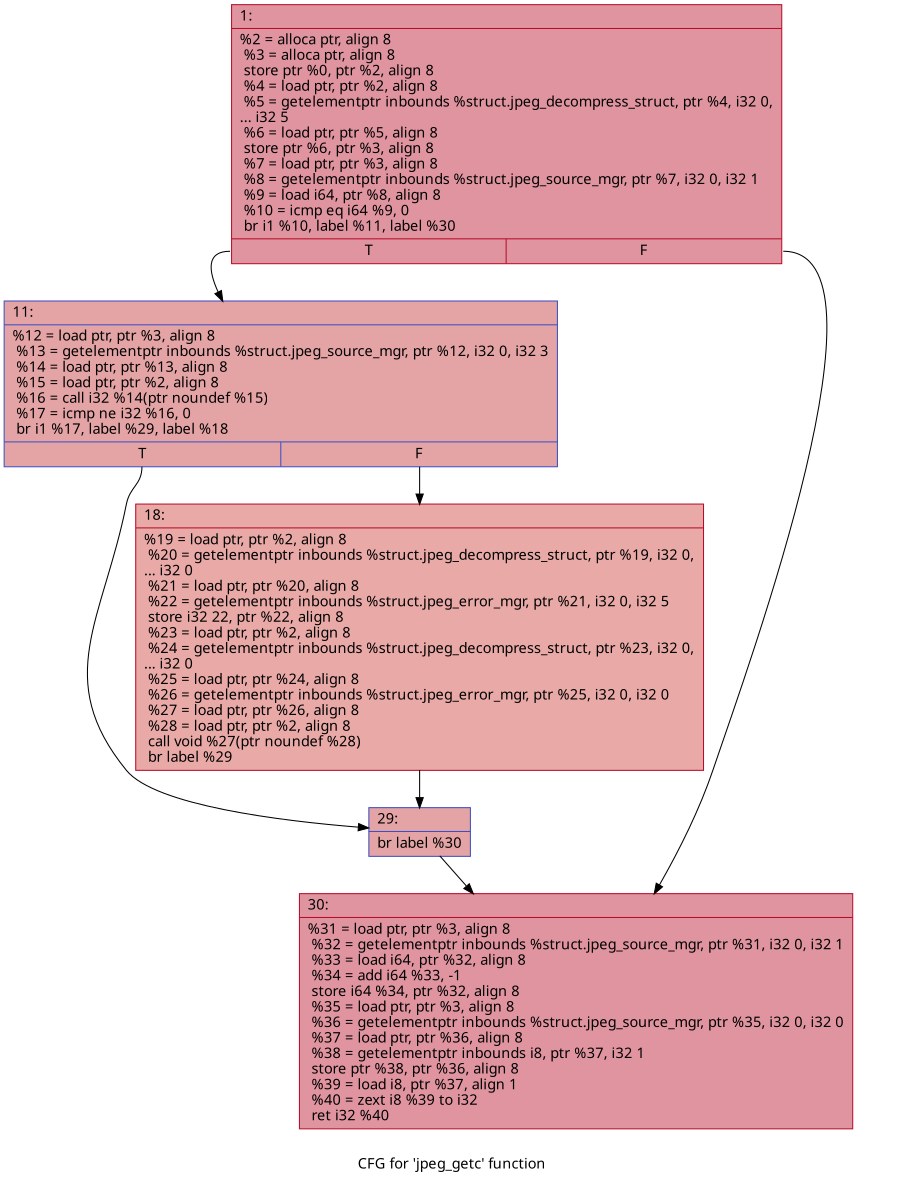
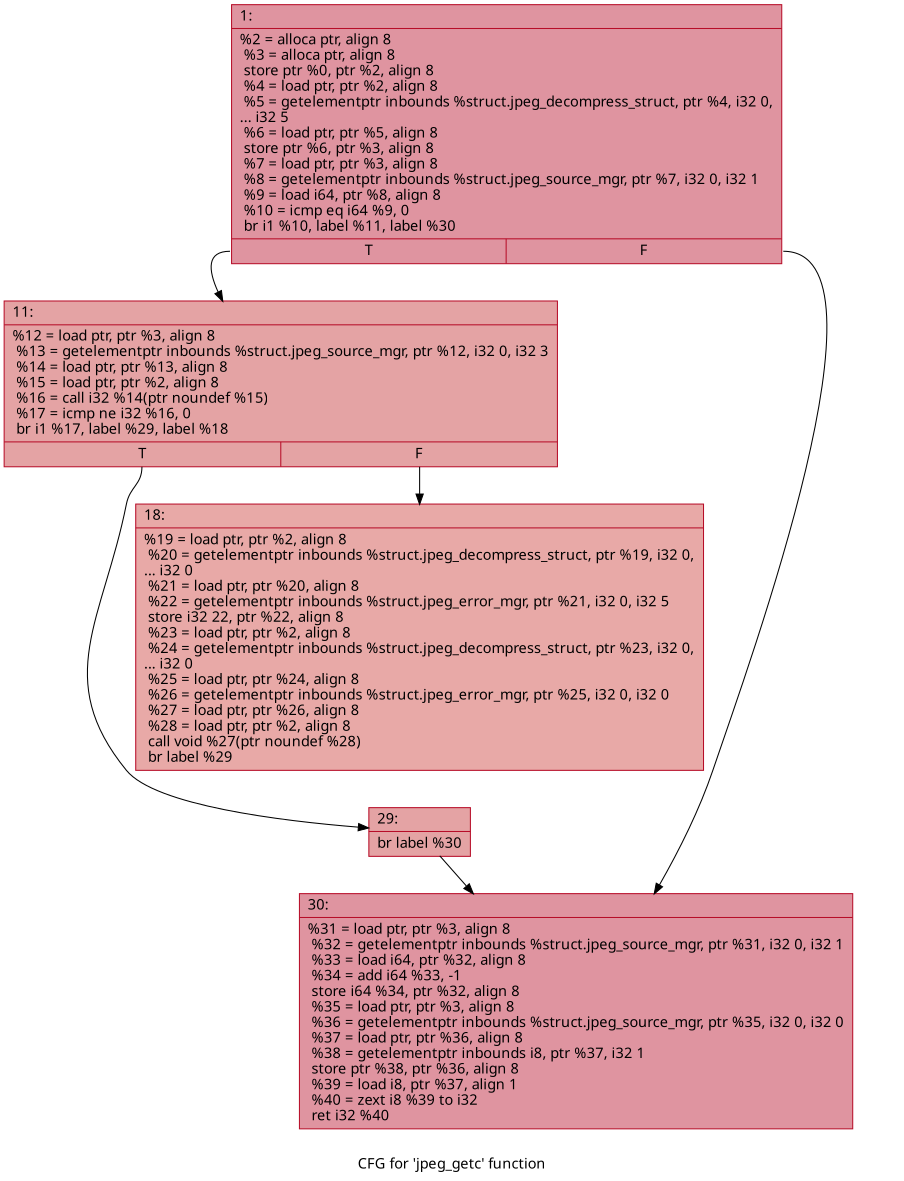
(281, 384) -> (281, 384)
(420, 784) -> none
(420, 832) -> (420, 832)
